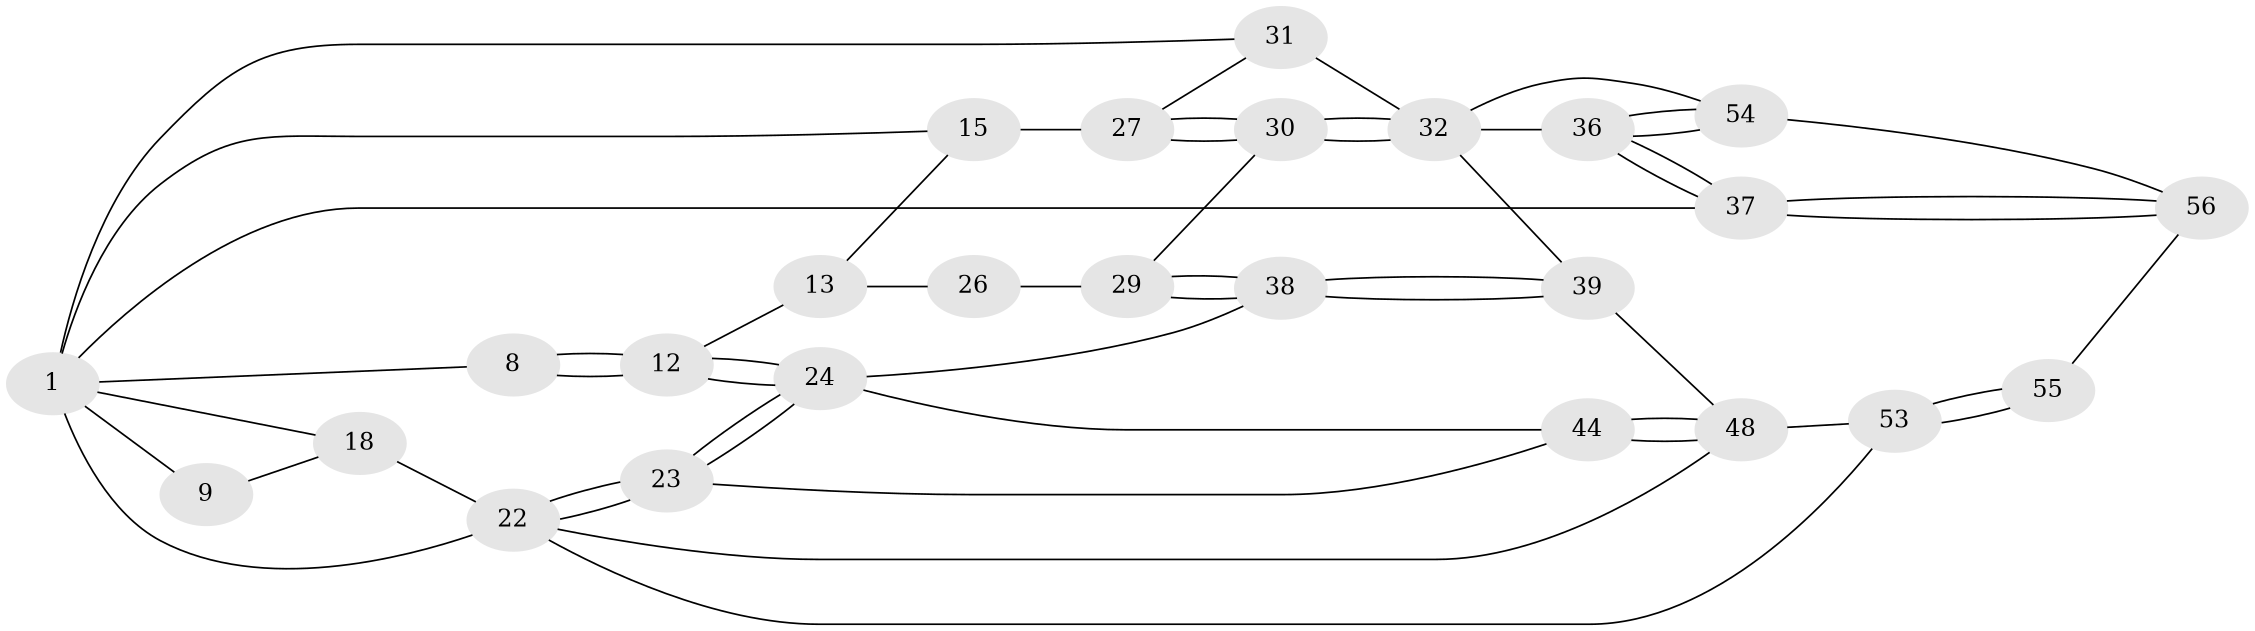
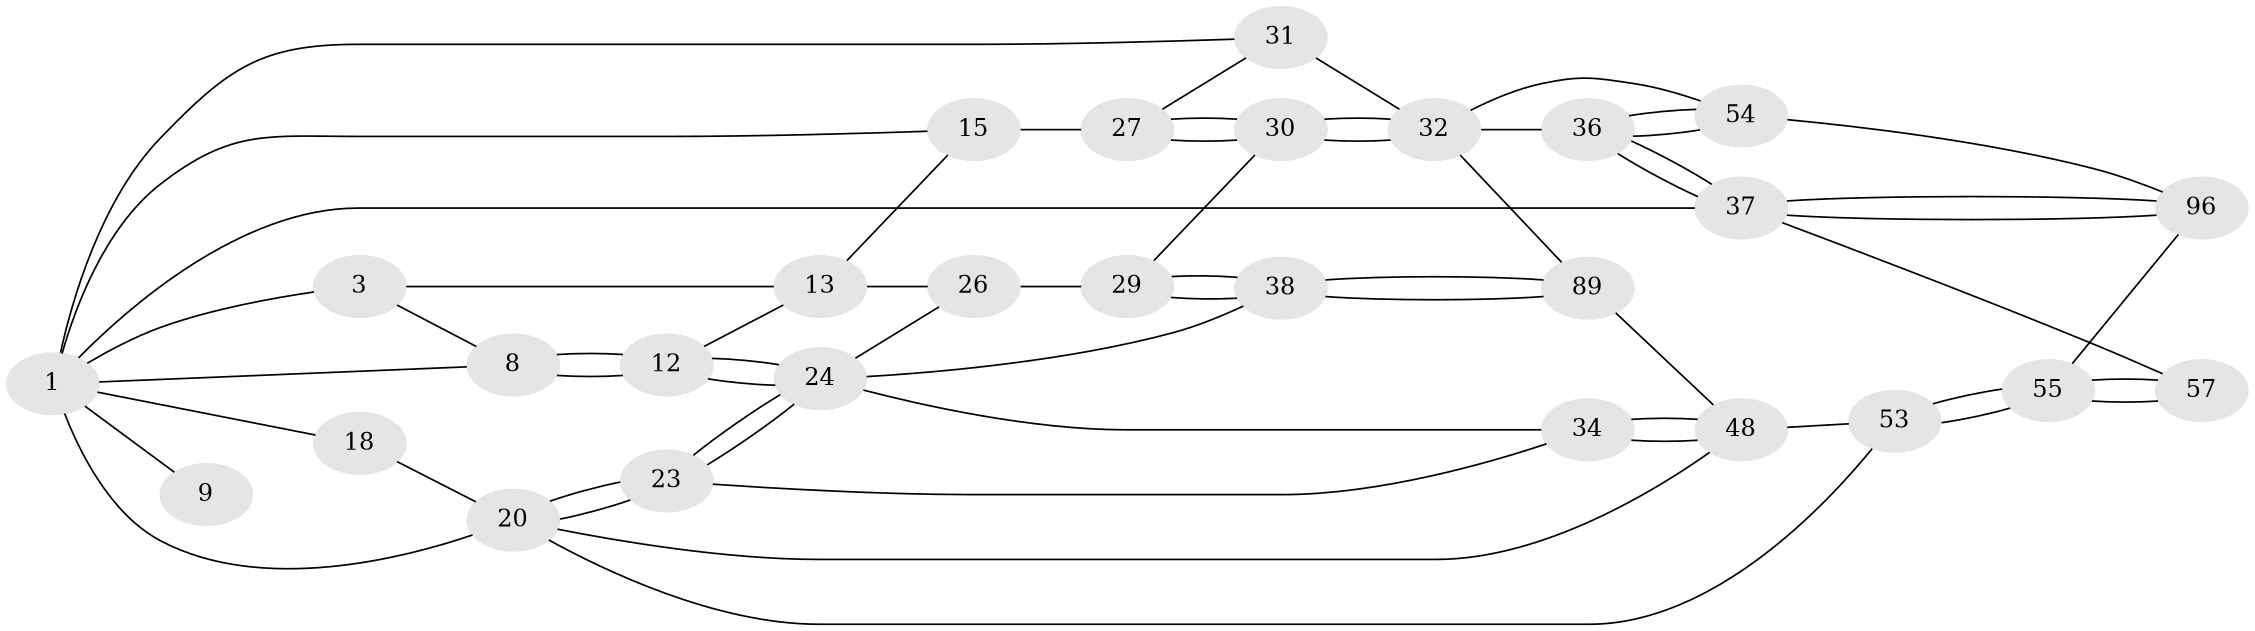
(2202, 208) -> (2202, 208)
none -> (360, 287)
(1588, 288) -> (1588, 288)
none -> (897, 333)
none -> (2202, 391)
(1588, 430) -> (1588, 430)
(283, 469) -> none
(513, 520) -> (513, 520)
